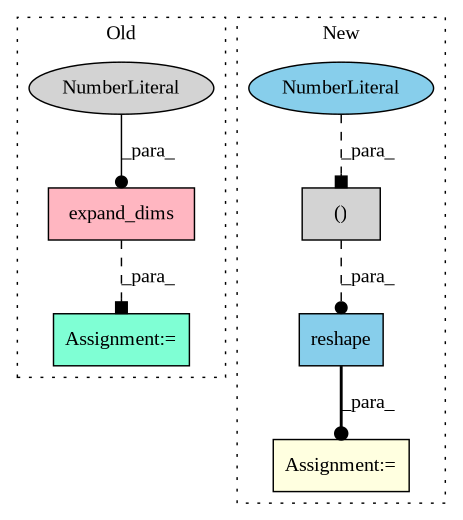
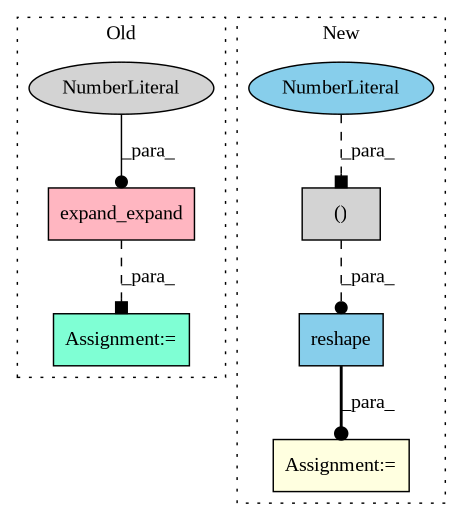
(121, 214) -> (121, 214)
